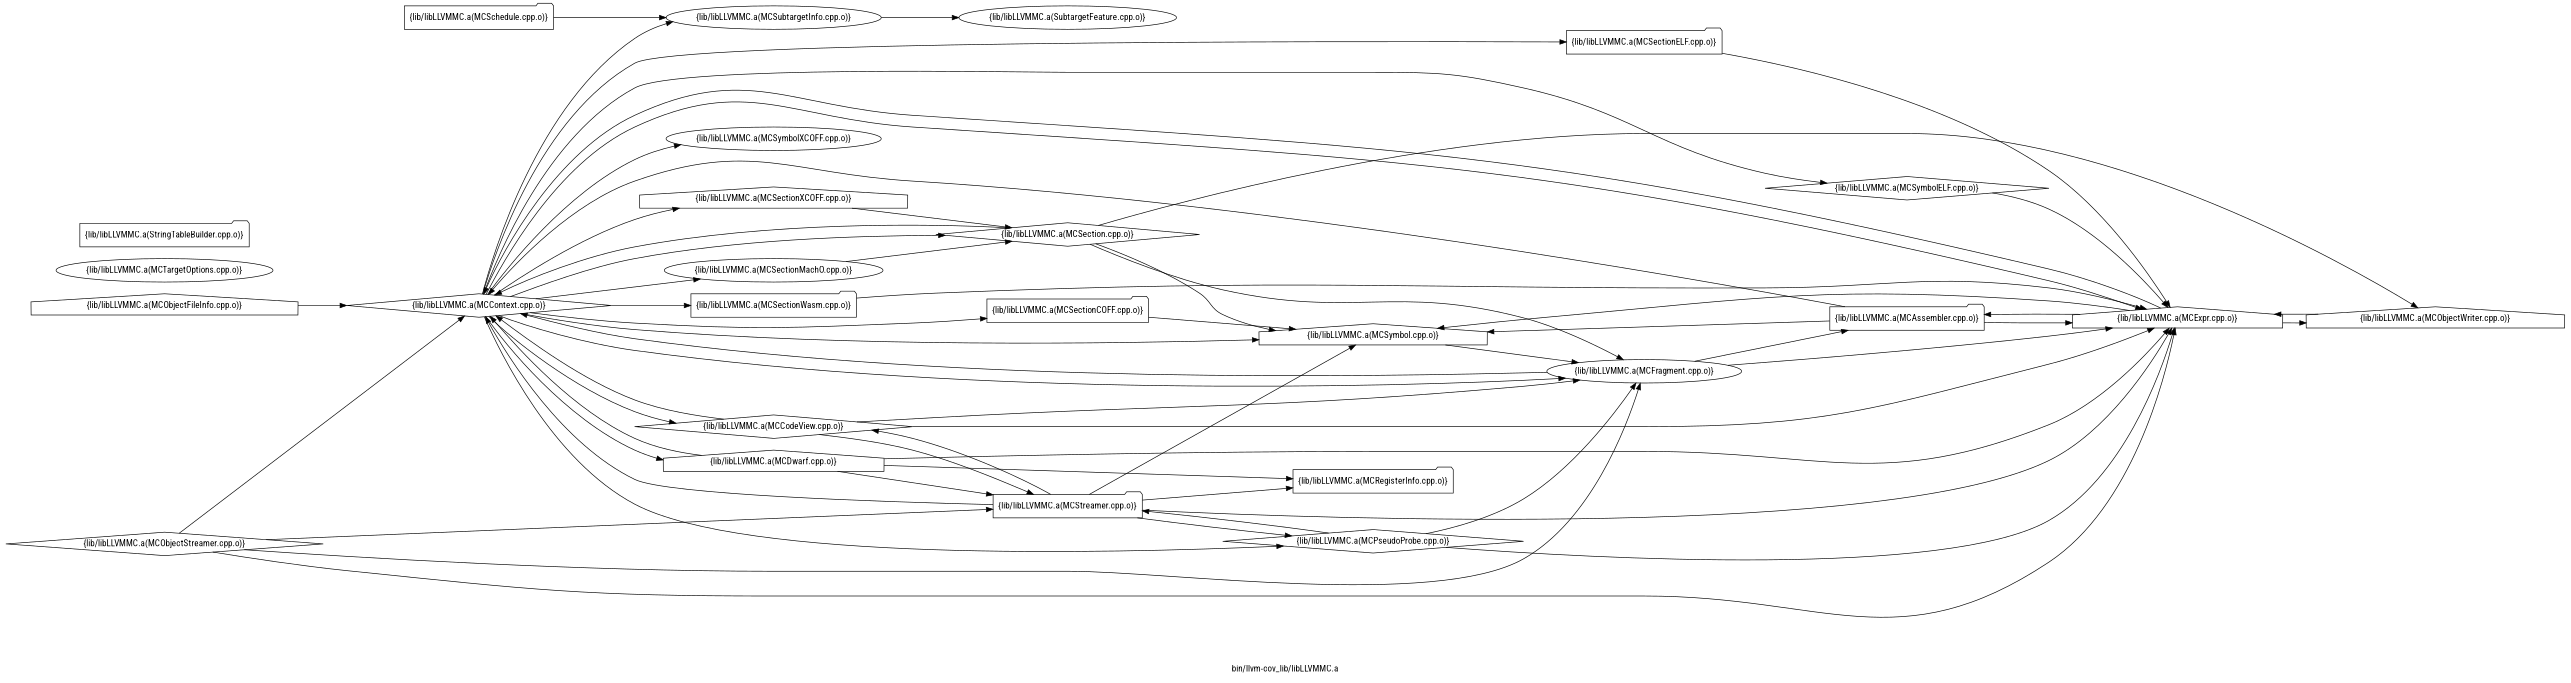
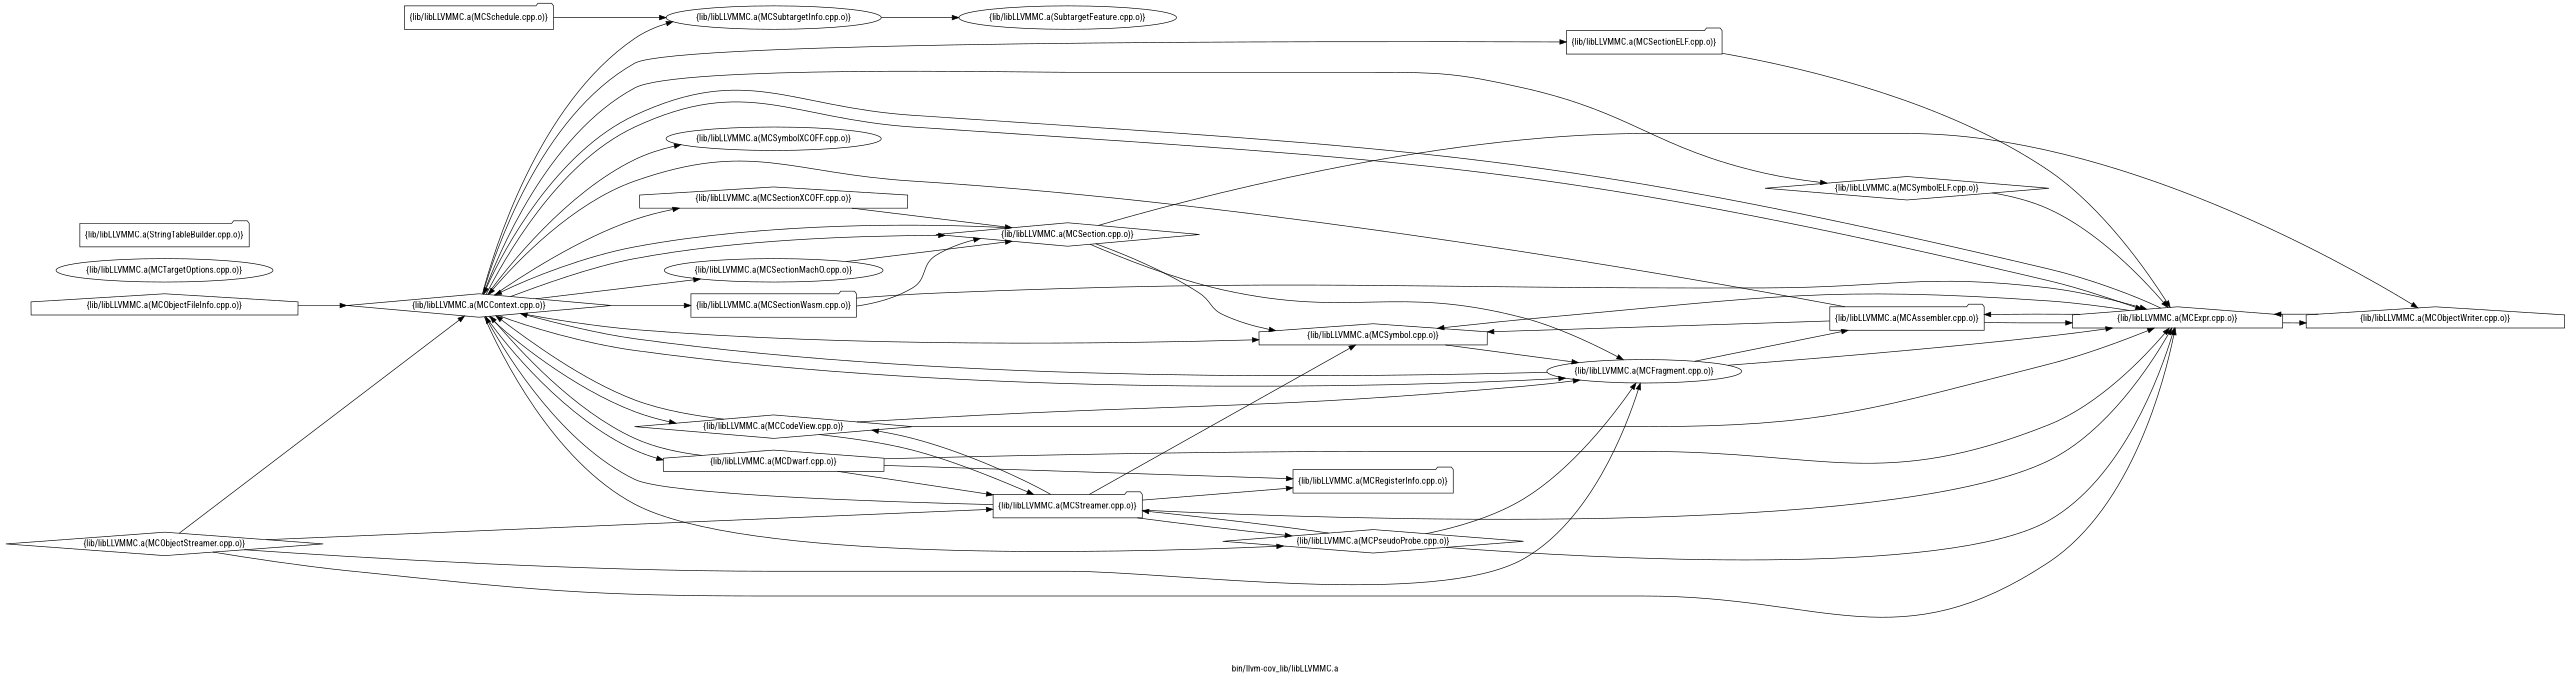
none -> (921, 280)
(1068, 311) -> none
